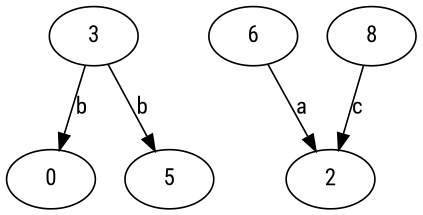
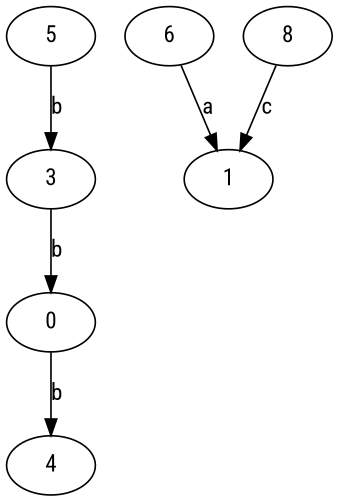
(128, 100) -> (51, 99)
(331, 179) -> (229, 179)
none -> (51, 465)
